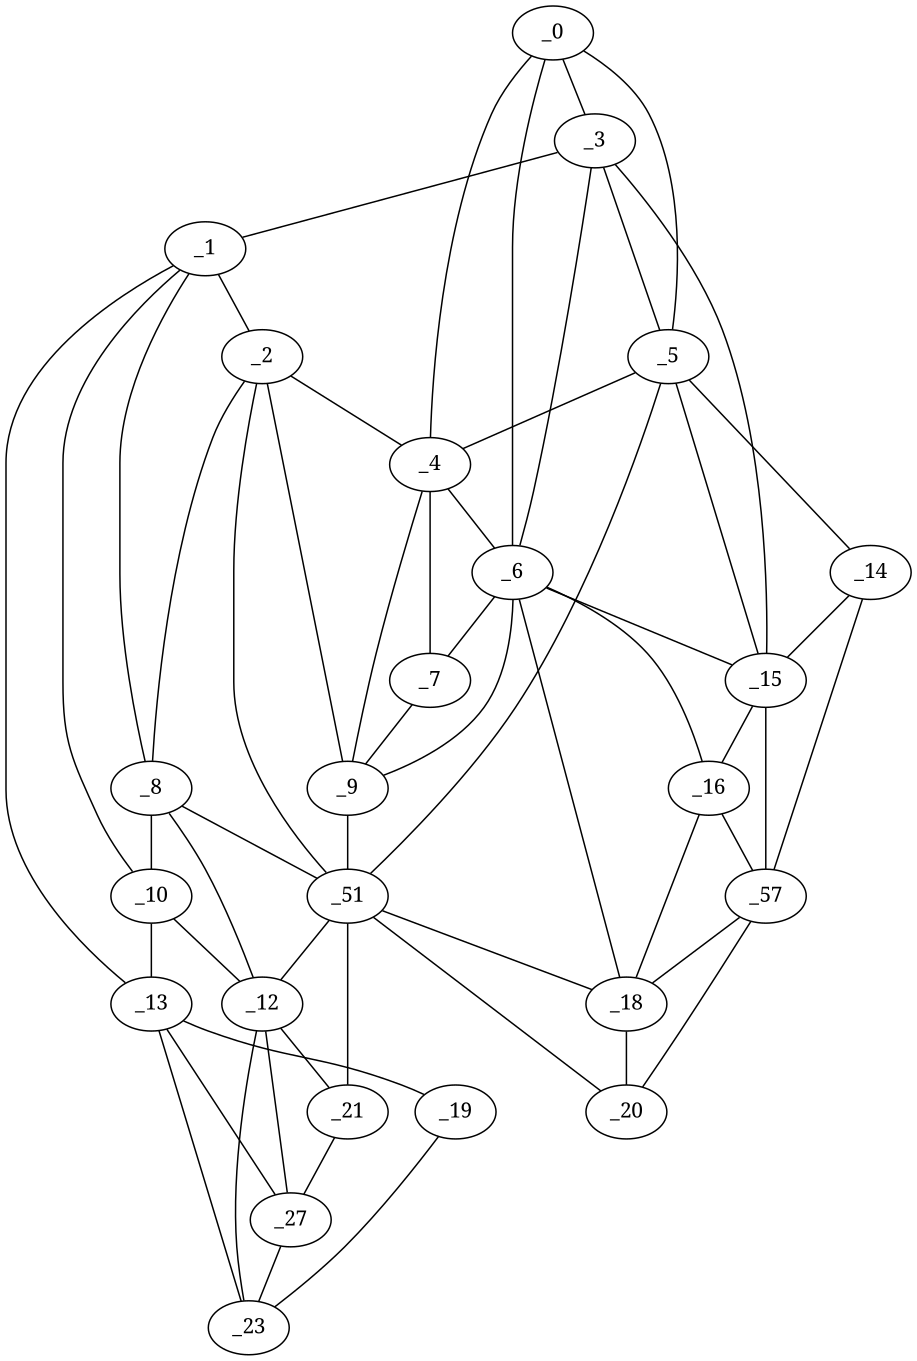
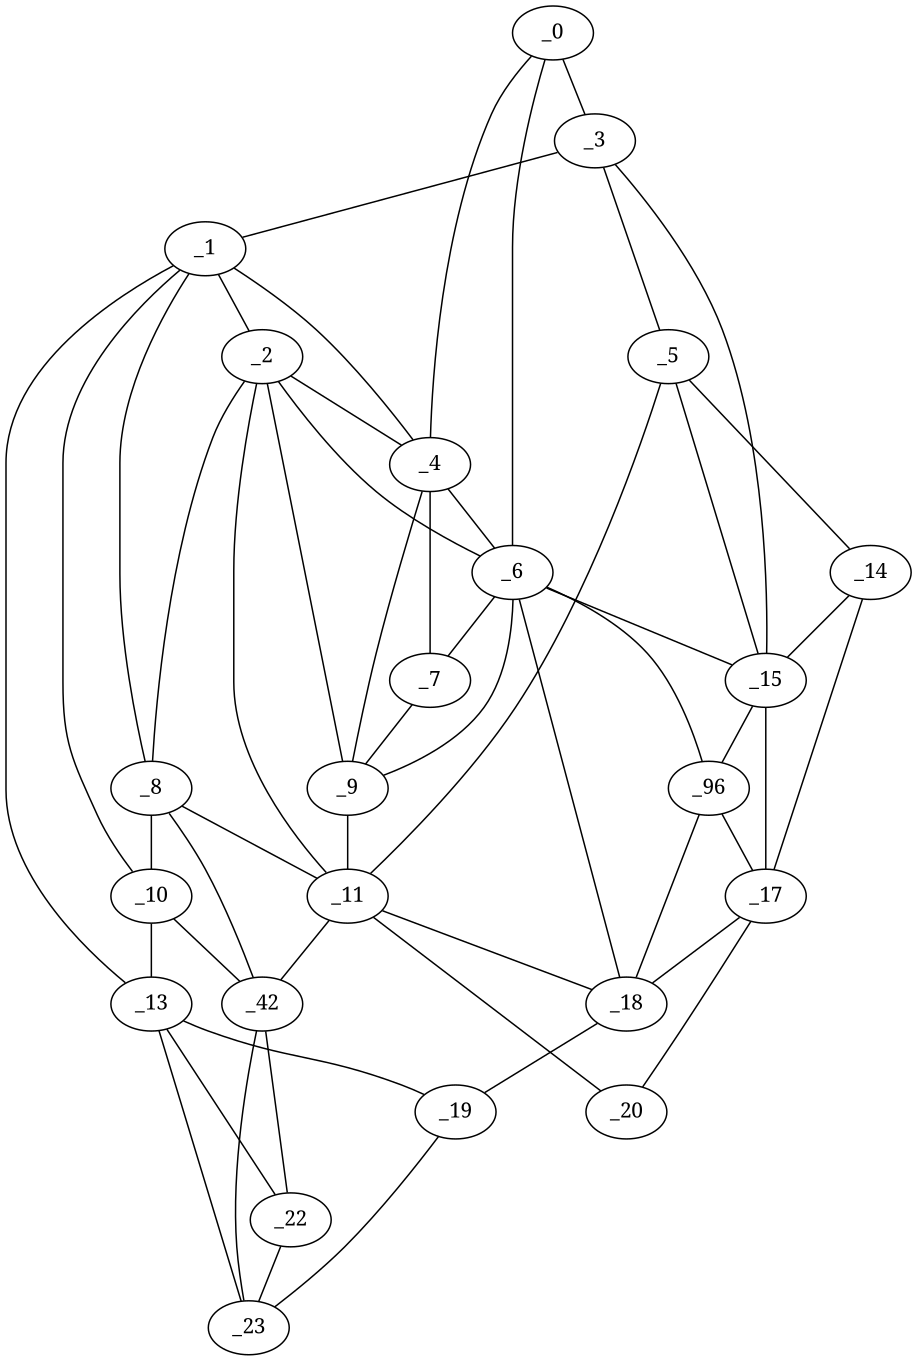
(670, 174) -> none
(560, 358) -> (367, 483)
(562, 405) -> (332, 345)
(709, 788) -> (709, 788)
(348, 896) -> (348, 896)
(766, 896) -> (766, 896)
(262, 1004) -> (262, 1004)
(626, 1058) -> (541, 1058)
(348, 1112) -> none
(291, 1220) -> (291, 1220)
